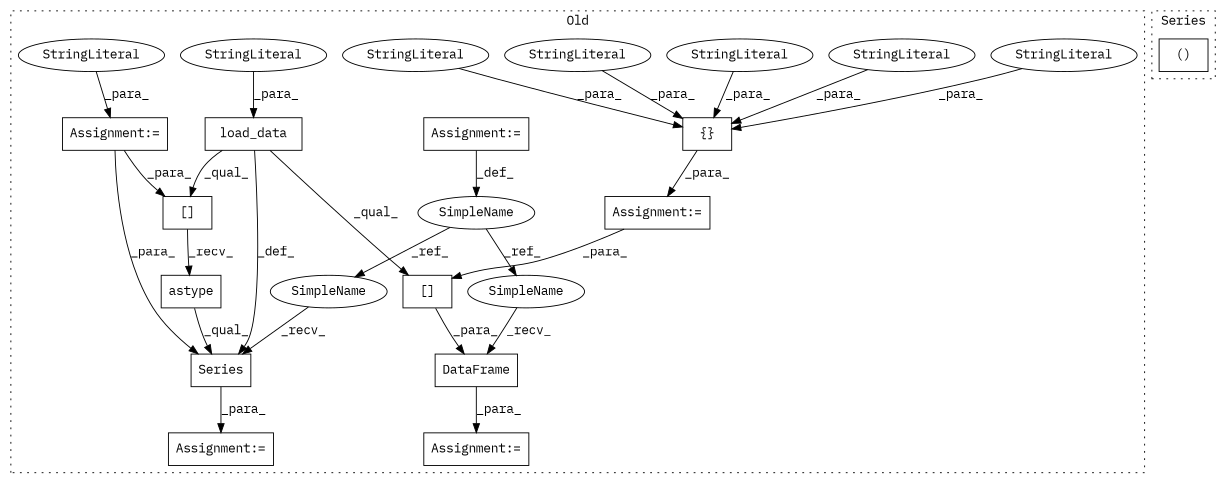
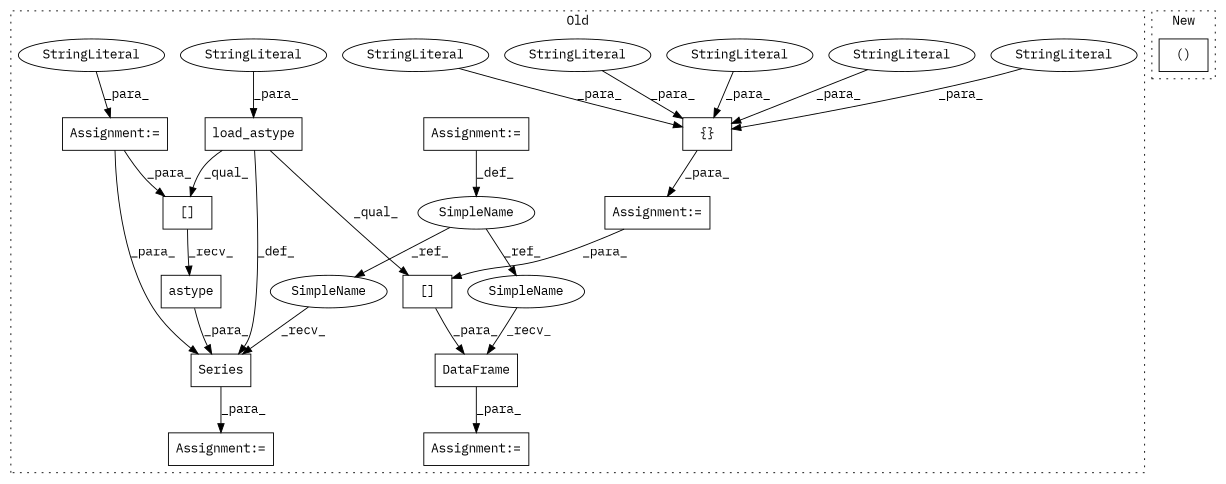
(1184, 21) -> (1184, 21)
(254, 134) -> (254, 134)
(226, 331) -> (226, 331)
